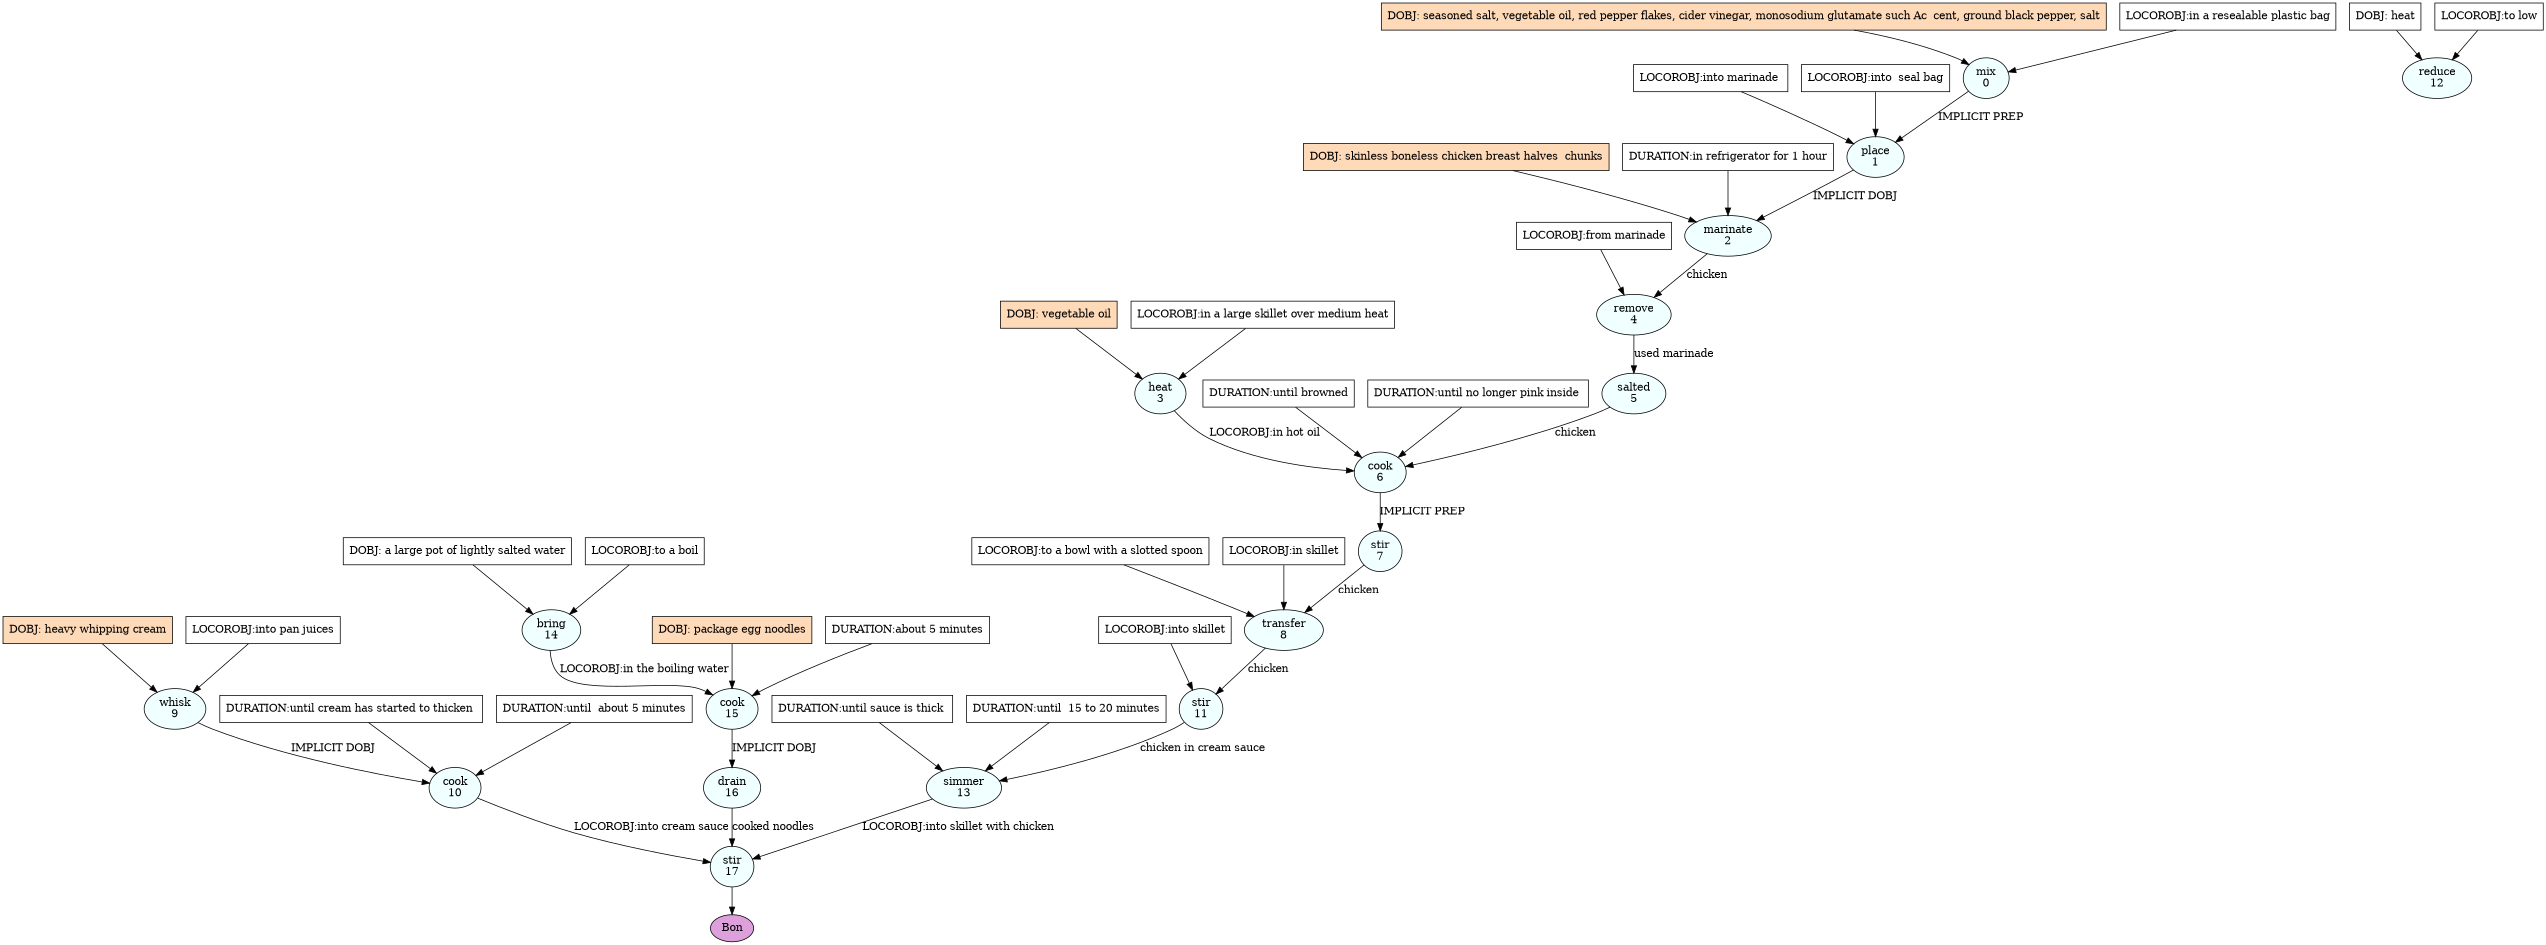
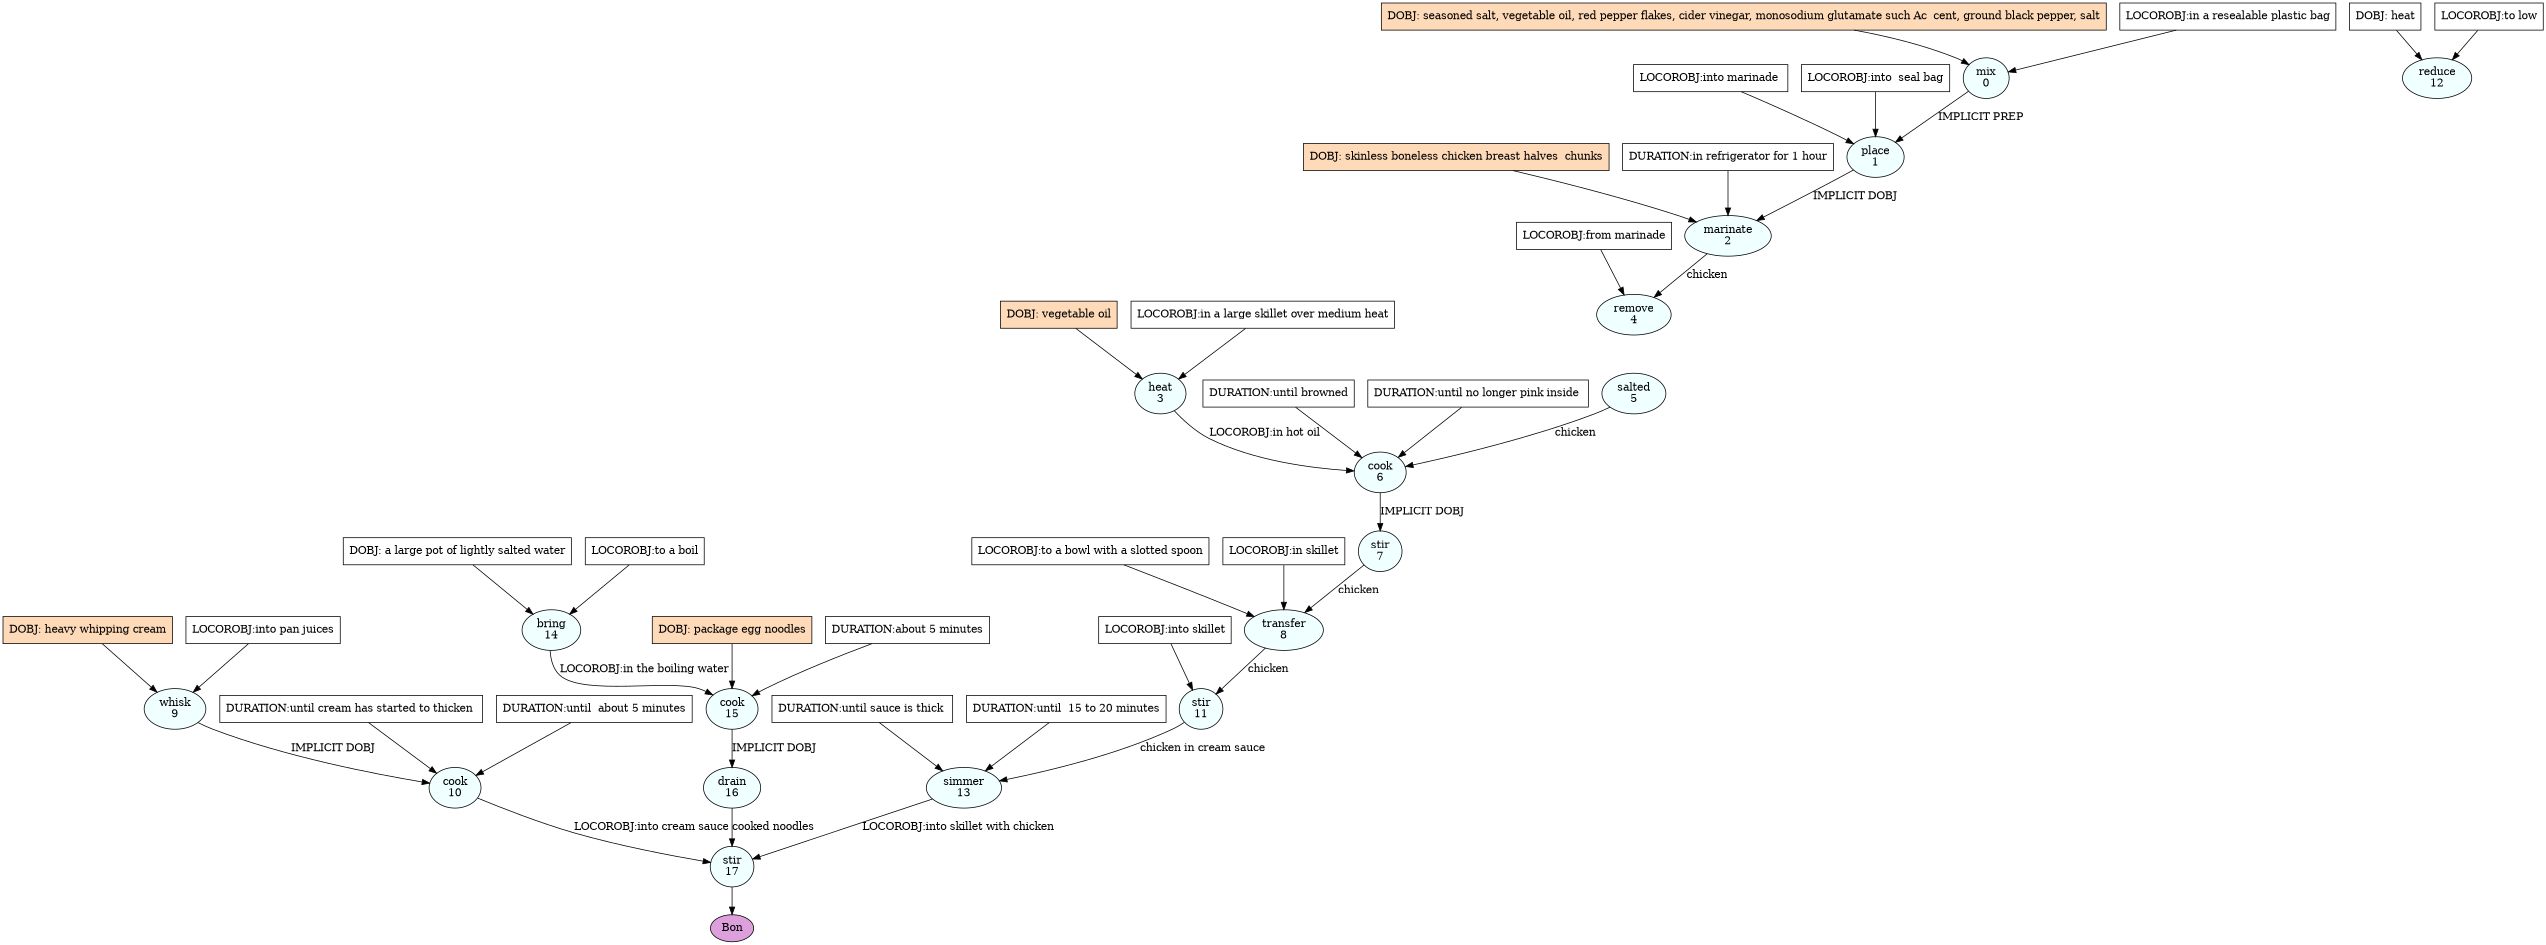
(1634, 350) -> none
(1422, 512) -> (1422, 512)
